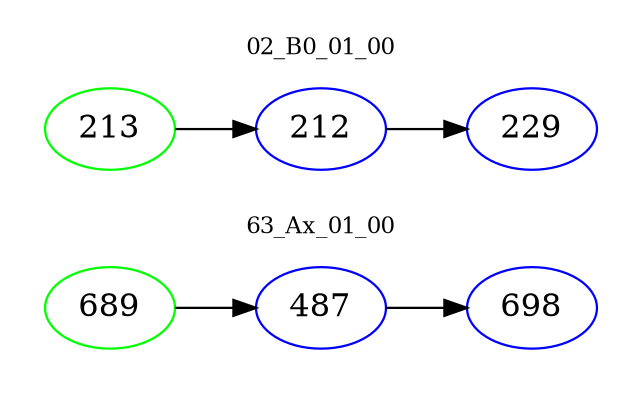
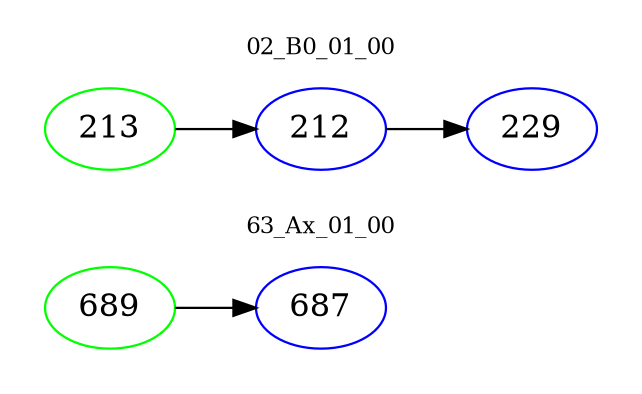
(321, 308) -> (321, 308)
(532, 308) -> none
